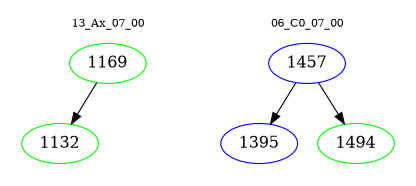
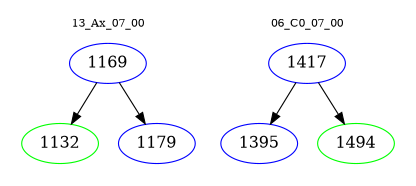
(108, 63) -> (108, 63)
(307, 63) -> (307, 63)
none -> (157, 144)
